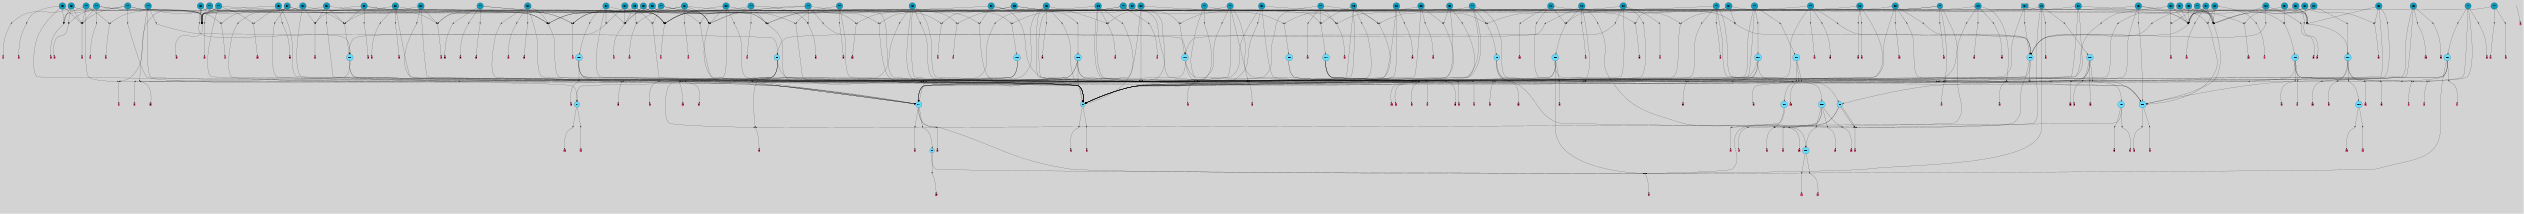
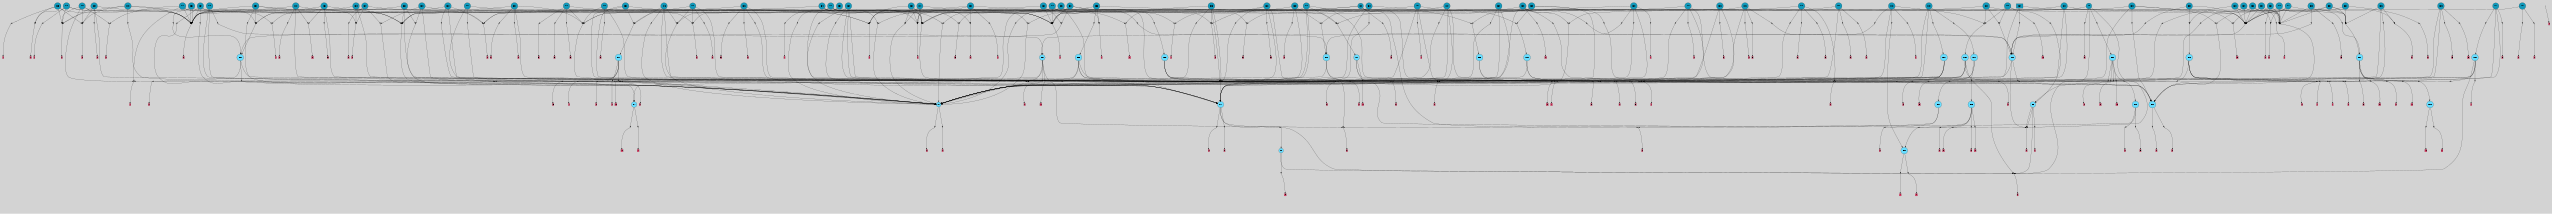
none -> (1499, 6)
